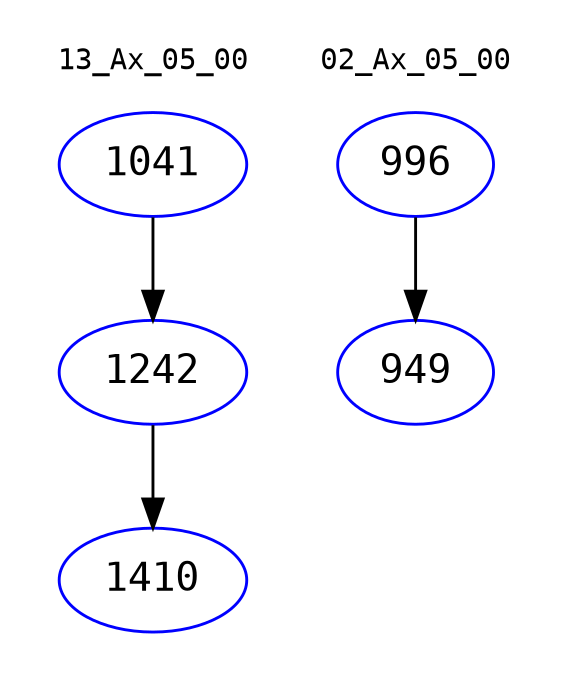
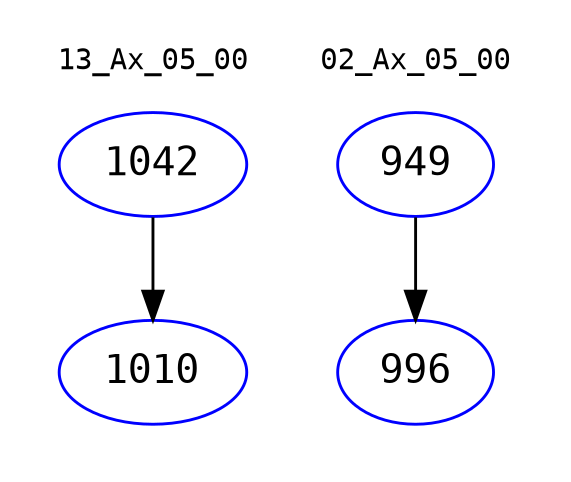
(153, 165) -> none
(416, 254) -> (416, 254)
(153, 372) -> (153, 165)
(153, 580) -> (153, 372)
